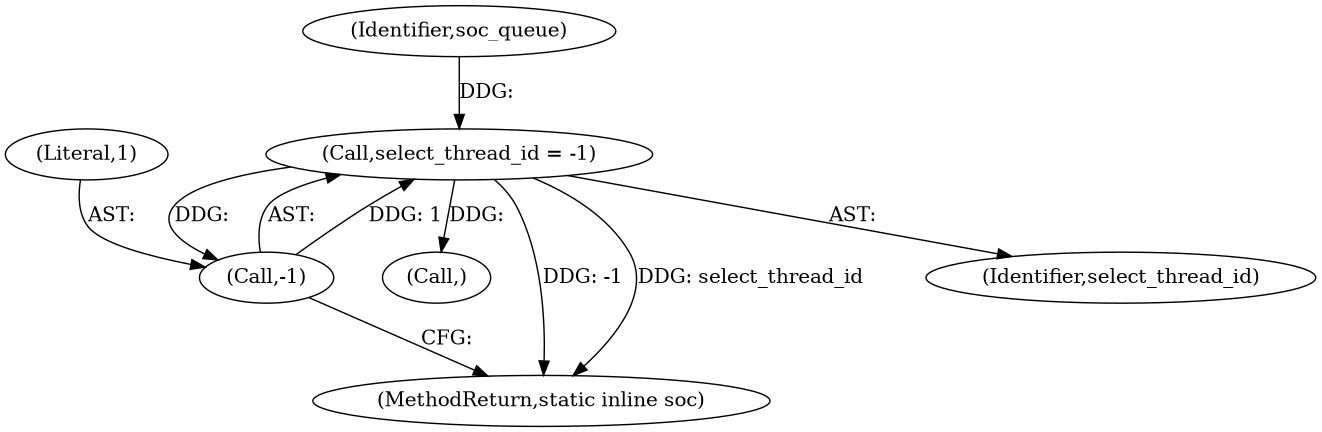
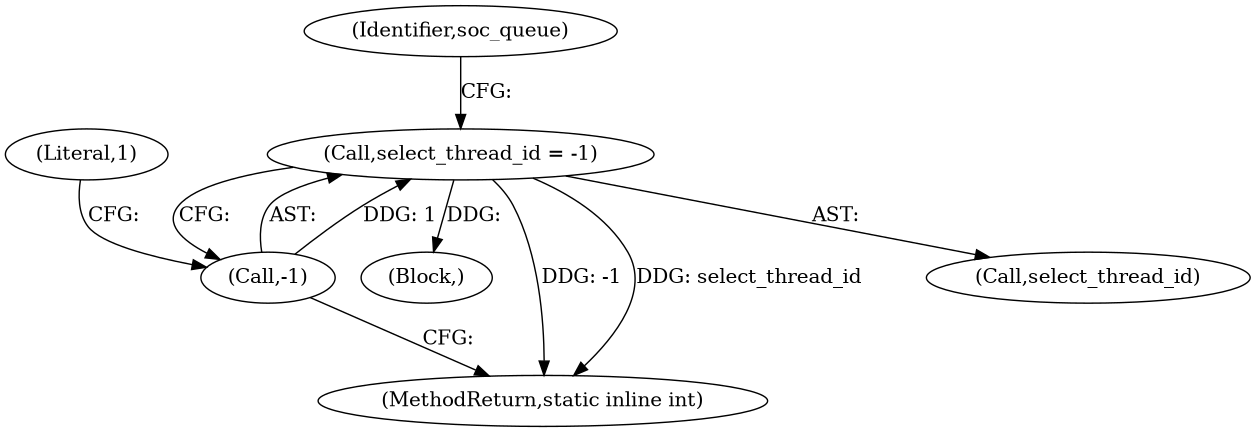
(490, 93) -> (490, 93)
(115, 216) -> (117, 216)
(205, 216) -> (208, 216)
(437, 278) -> (427, 278)
(1121, 278) -> (1088, 278)
(541, 401) -> (543, 401)
